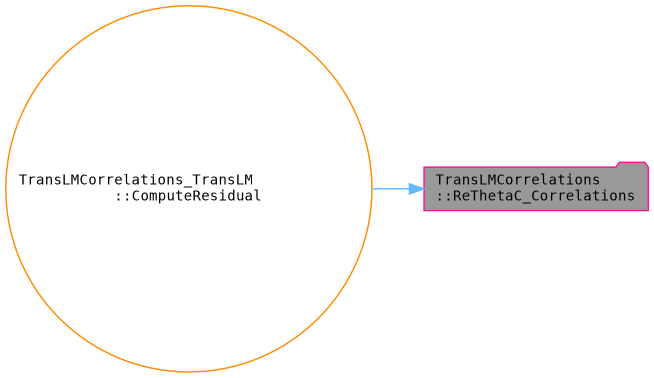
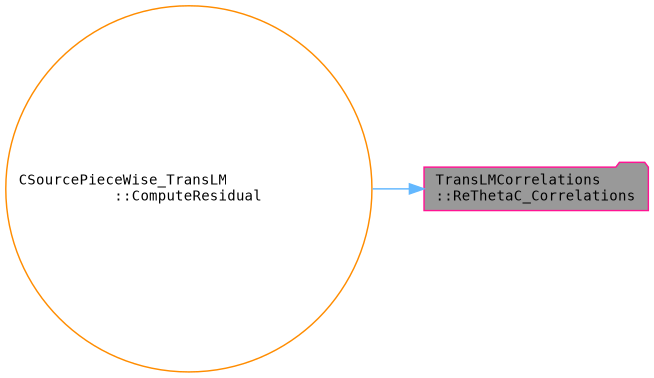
(189, 189) -> (189, 189)
